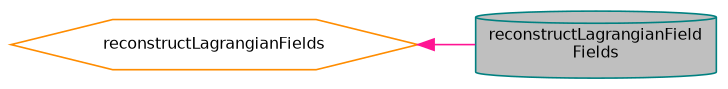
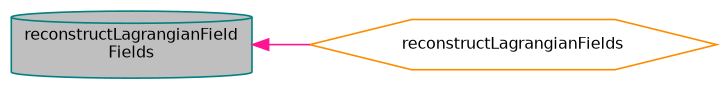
(455, 45) -> (289, 45)
